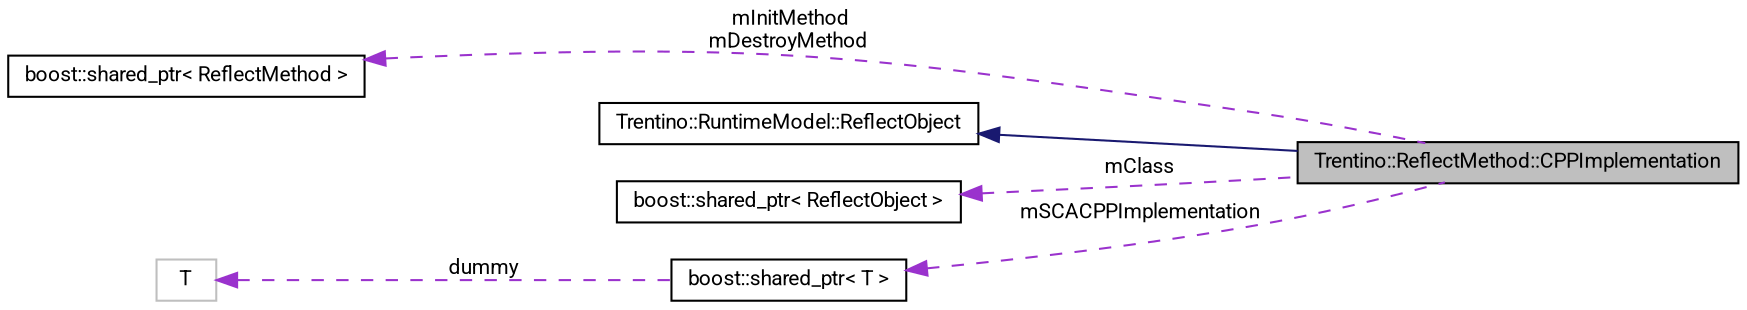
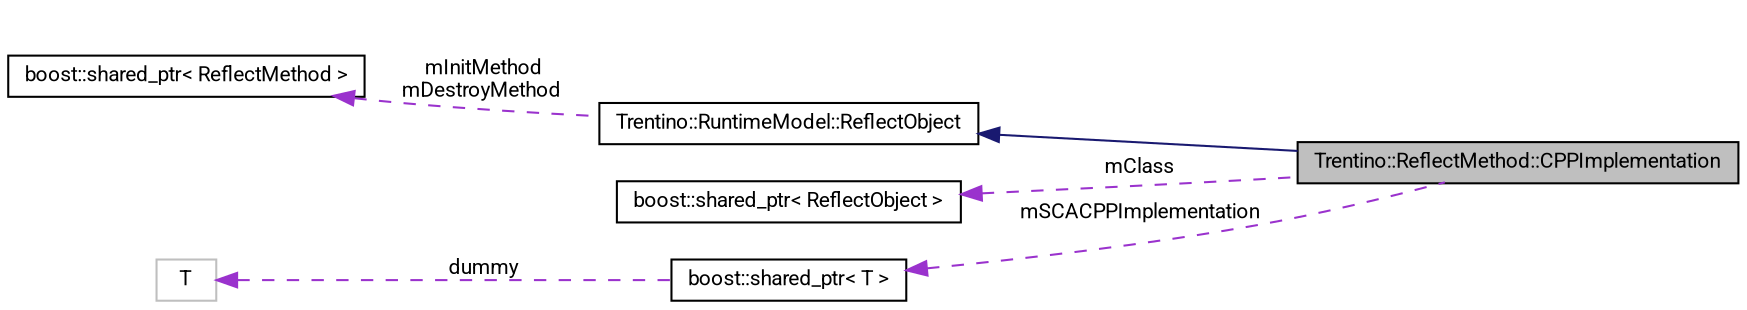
(908, 65) -> (476, 109)
